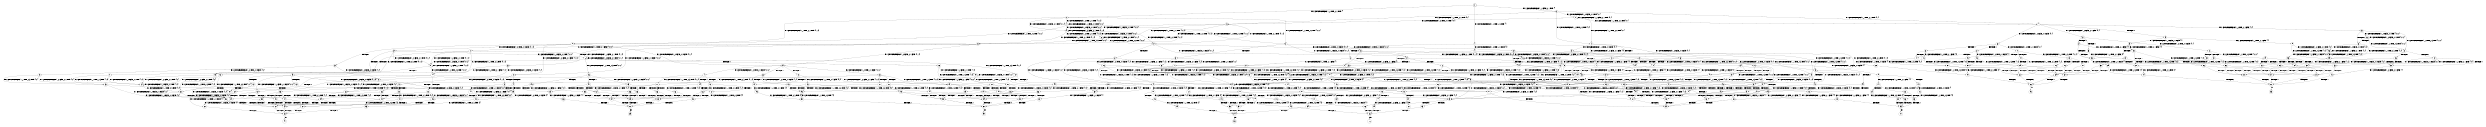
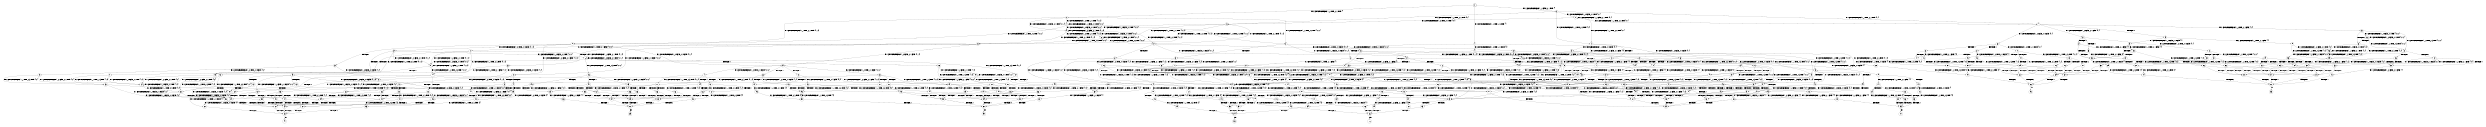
(2135, 58) -> (2122, 55)
